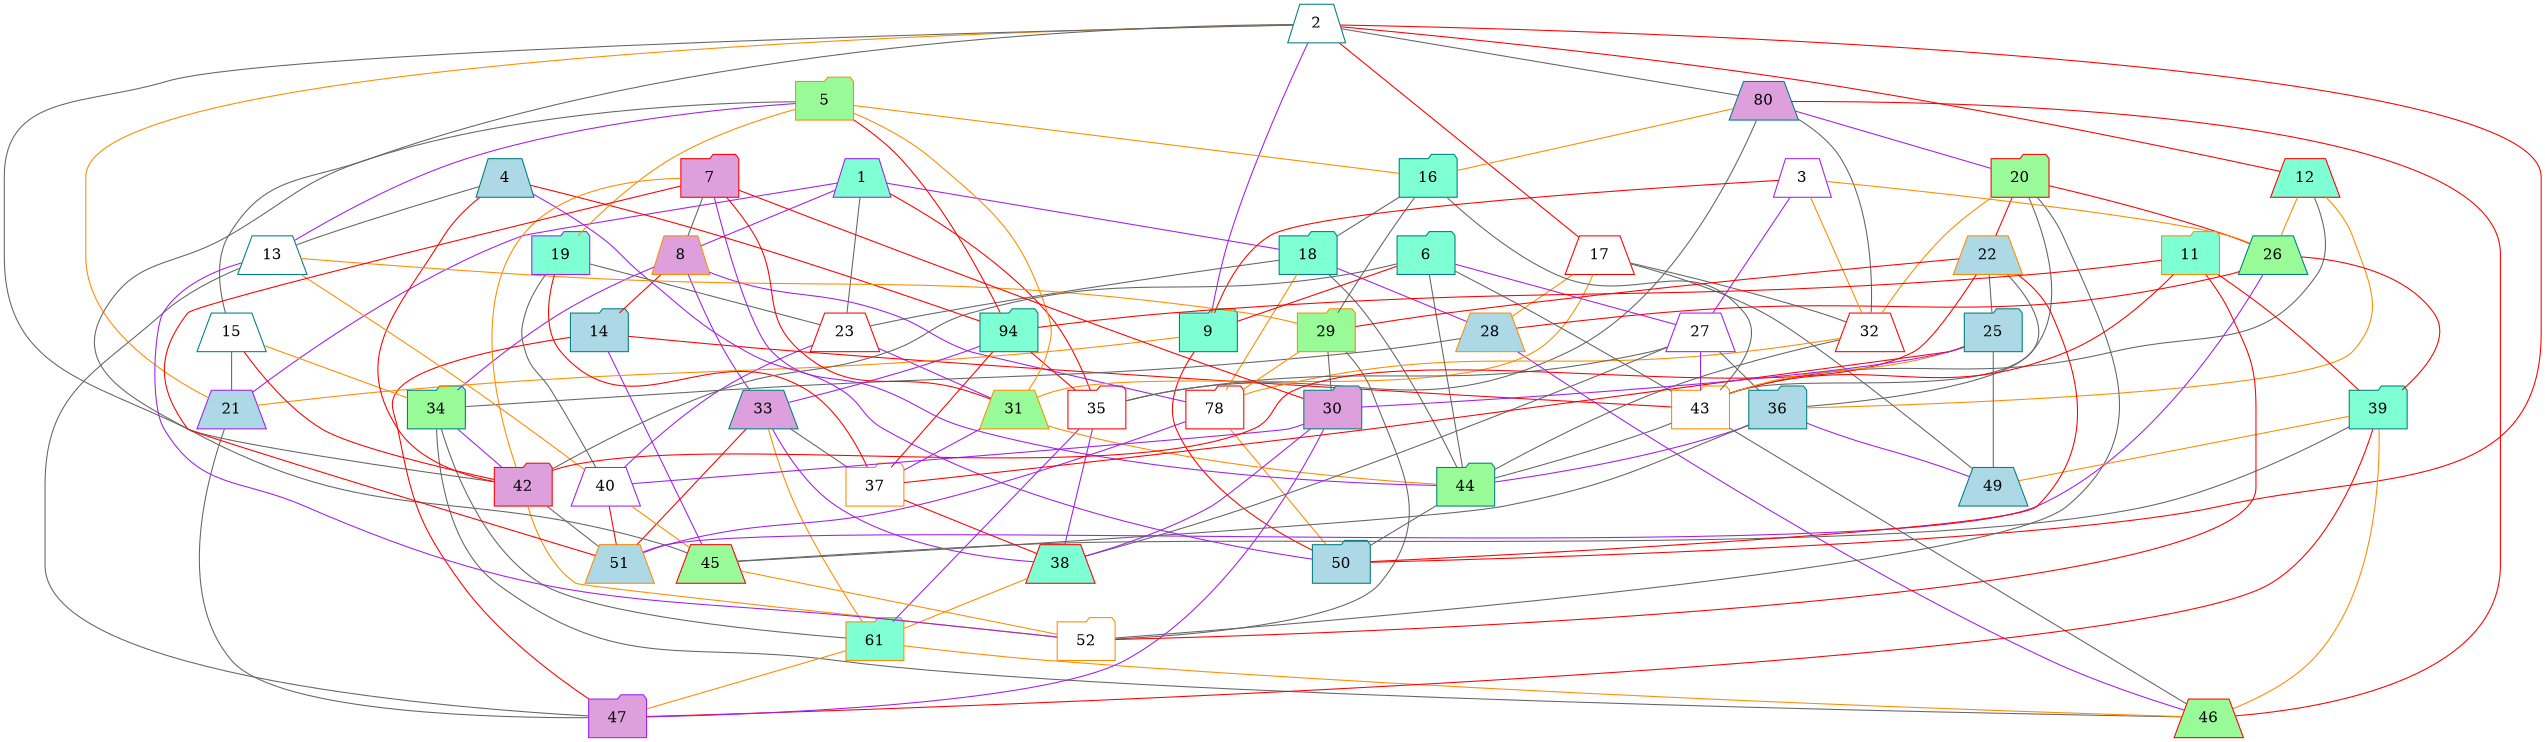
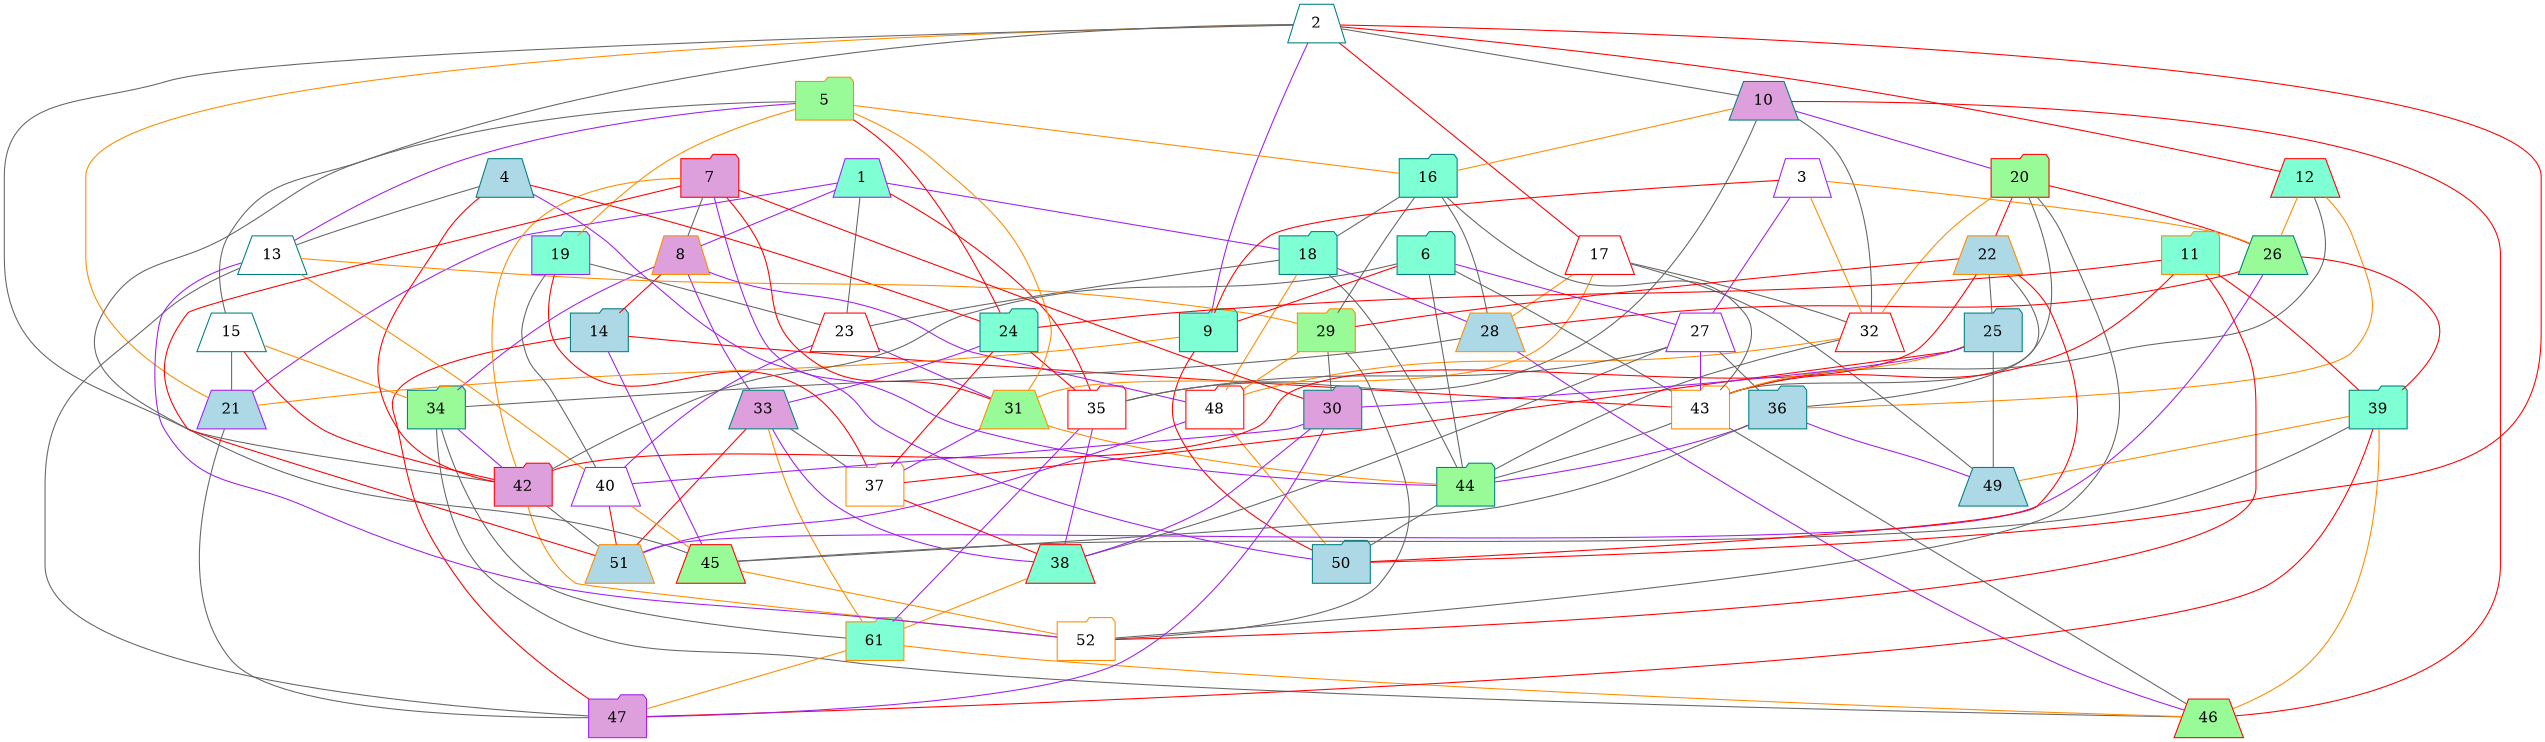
(1764, 101) -> (1764, 101)
none -> (1471, 253)
(1009, 332) -> (1009, 332)
(1215, 410) -> (1215, 410)
